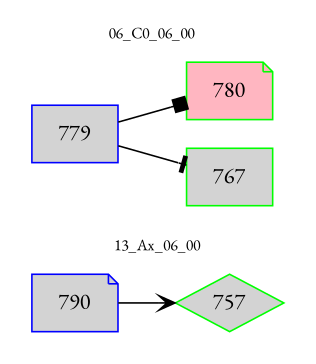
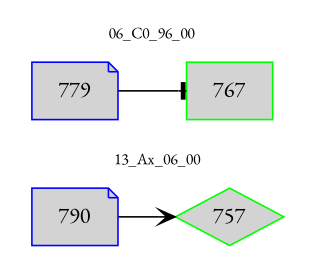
(152, 34) -> (152, 34)
(230, 91) -> none
(75, 134) -> (75, 91)
